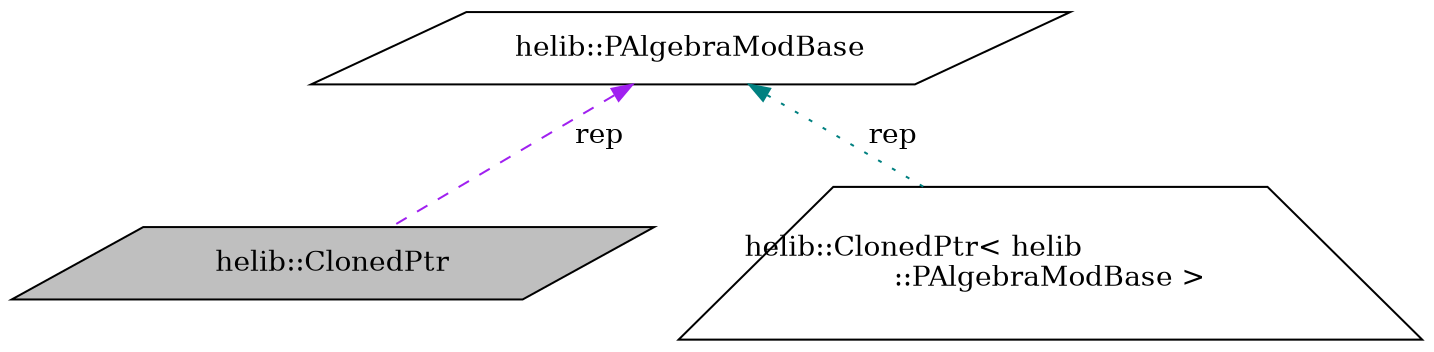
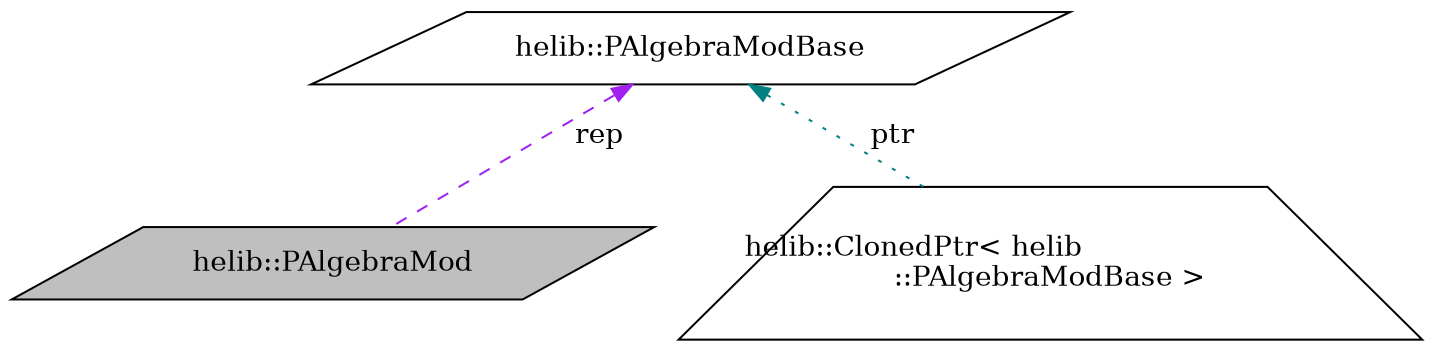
(889, 136) -> (889, 136)
(333, 263) -> (333, 263)
